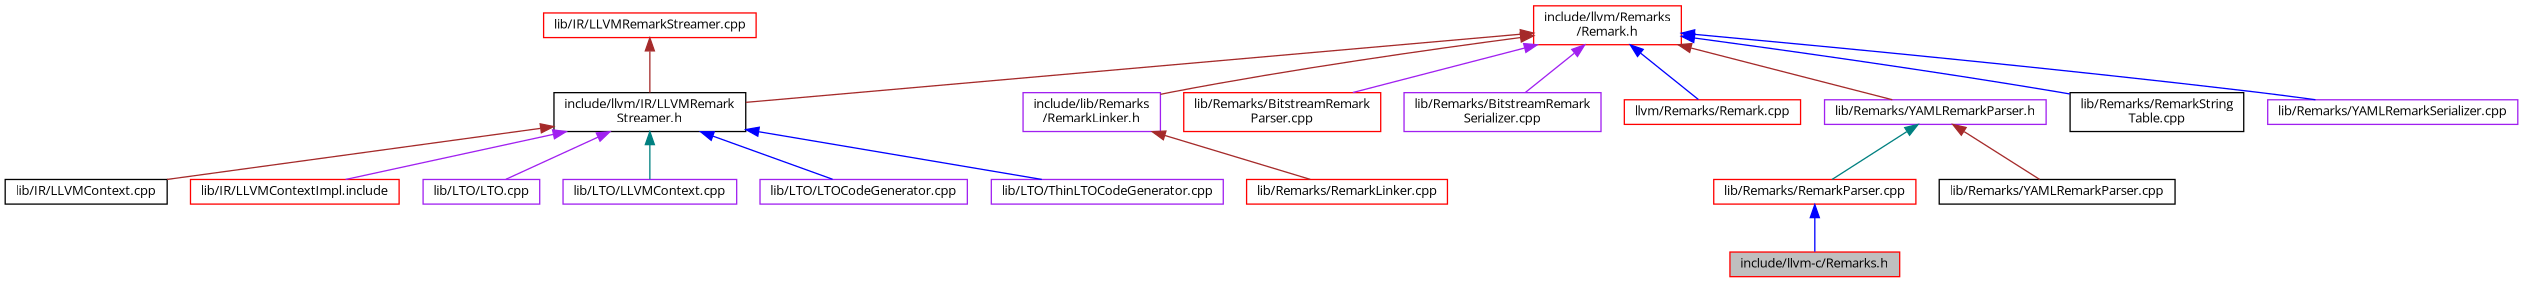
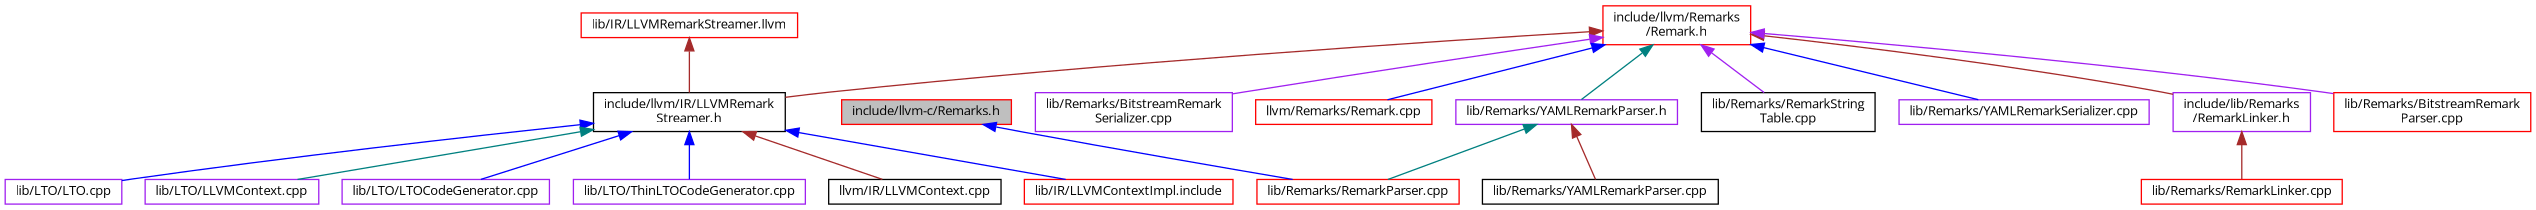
(650, 25) -> (689, 25)
(1882, 64) -> (1738, 73)
(1792, 74) -> (1612, 76)
(450, 157) -> (932, 156)
(552, 158) -> (351, 151)
(86, 192) -> (915, 192)
(1815, 235) -> (1144, 154)
